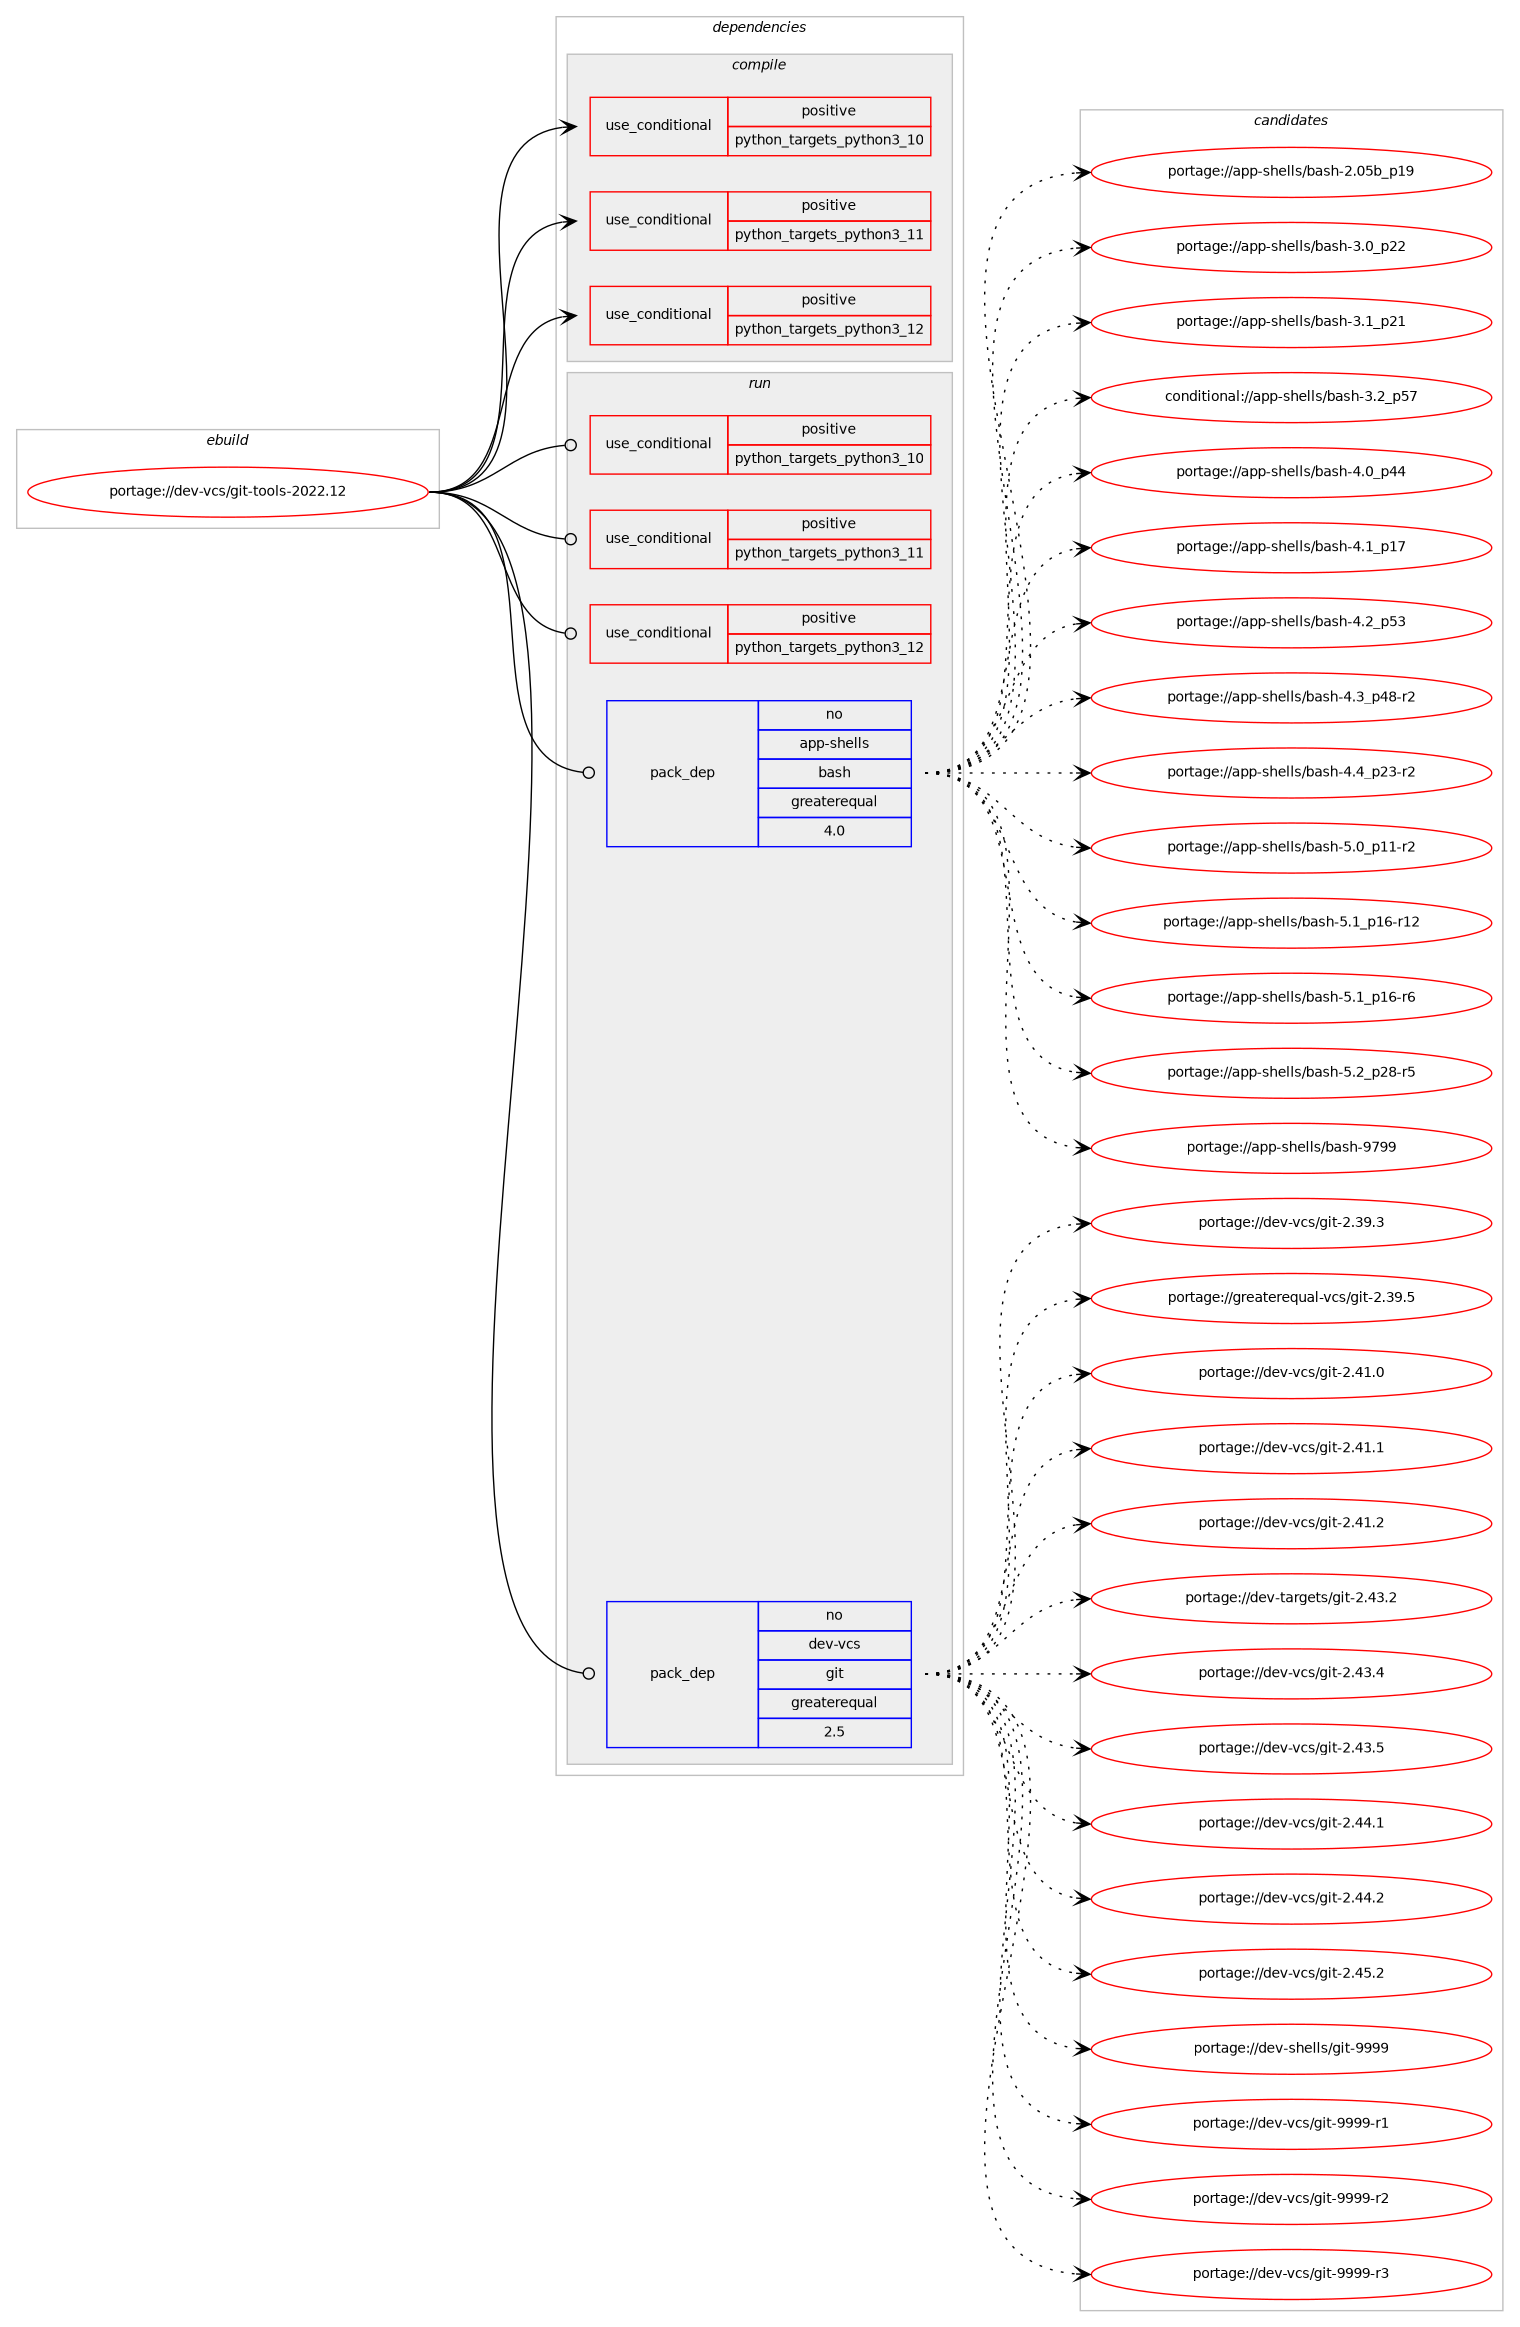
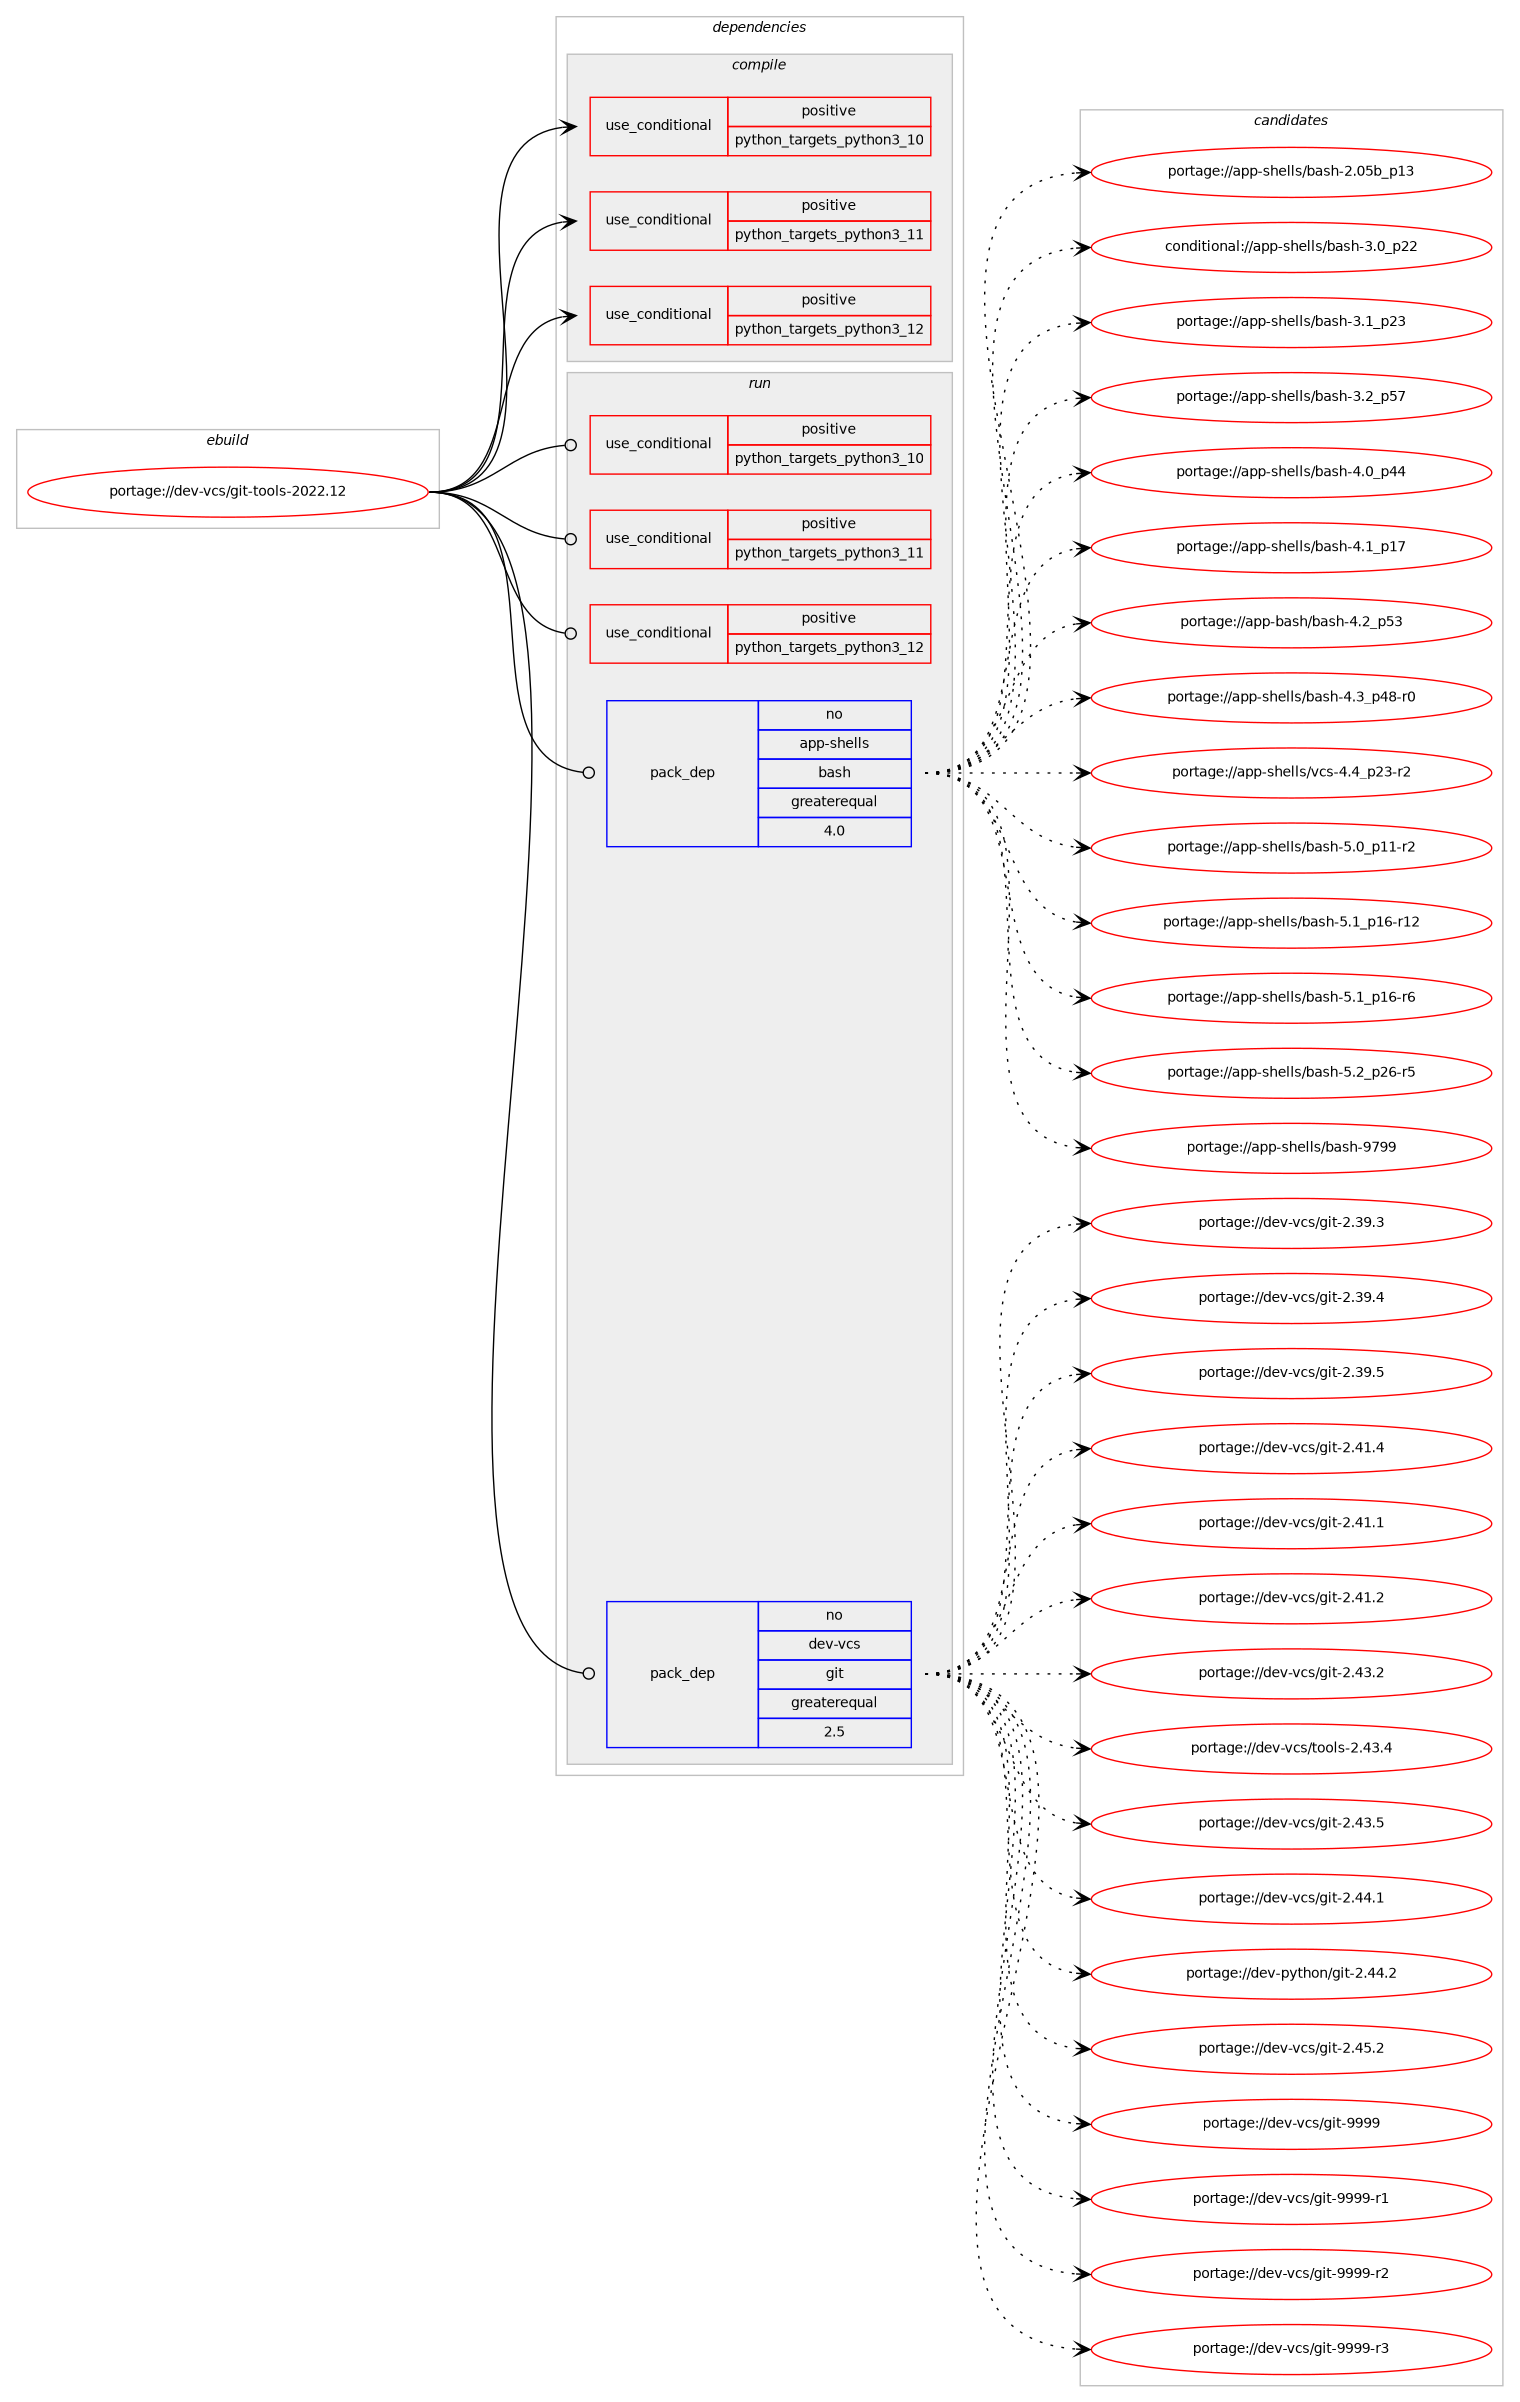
(1292, 172) -> (1292, 172)
(1292, 247) -> (1292, 247)
(1292, 323) -> (1292, 323)
(1292, 398) -> (1292, 398)
(1292, 623) -> (1292, 623)
(1292, 698) -> (1292, 698)
(1292, 773) -> (1292, 773)
(1292, 1073) -> (1292, 1073)
none -> (1292, 1299)
(1292, 1299) -> (1292, 1374)
(1292, 1374) -> (1292, 1449)
(1292, 1599) -> (1292, 1674)
(1292, 1674) -> (1292, 1749)
(1292, 1899) -> (1292, 1974)
(1292, 2049) -> (1292, 2124)
